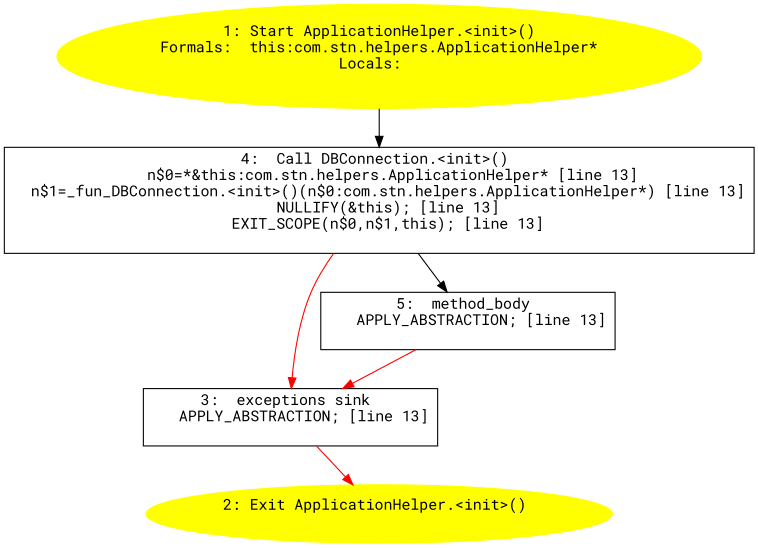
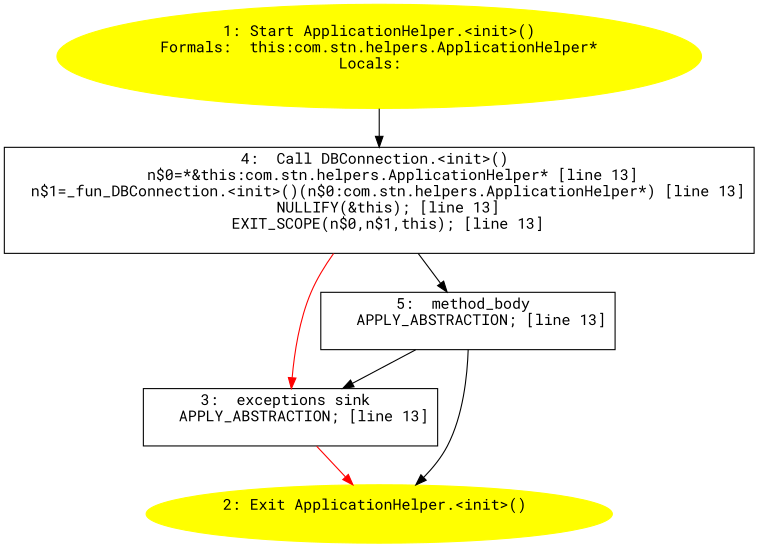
(384, 367) -> (384, 367)
none -> (458, 418)
